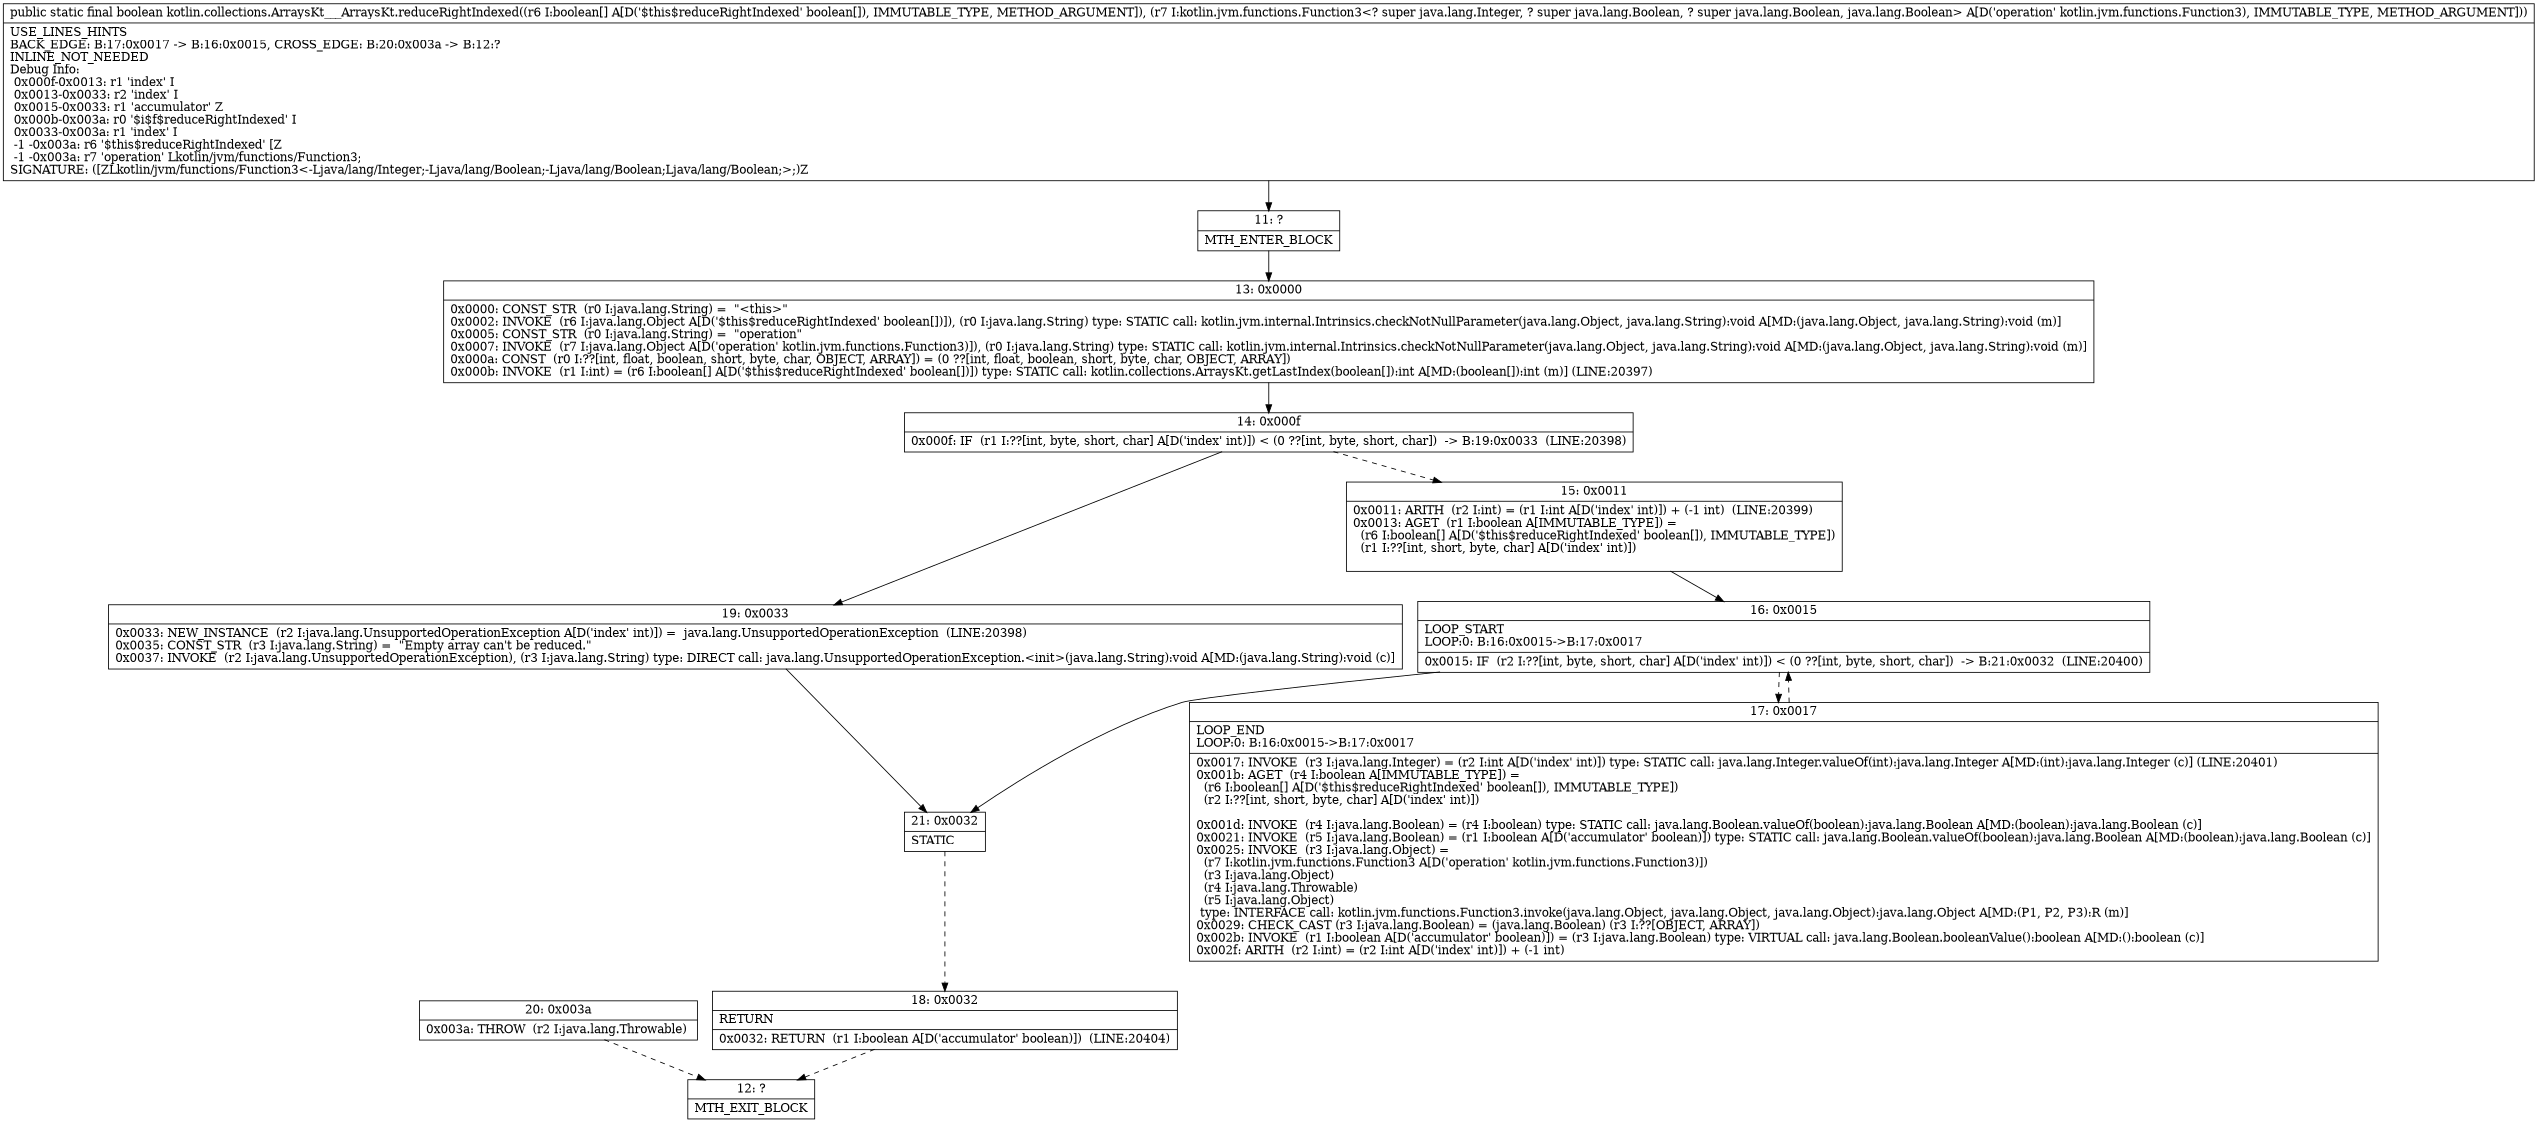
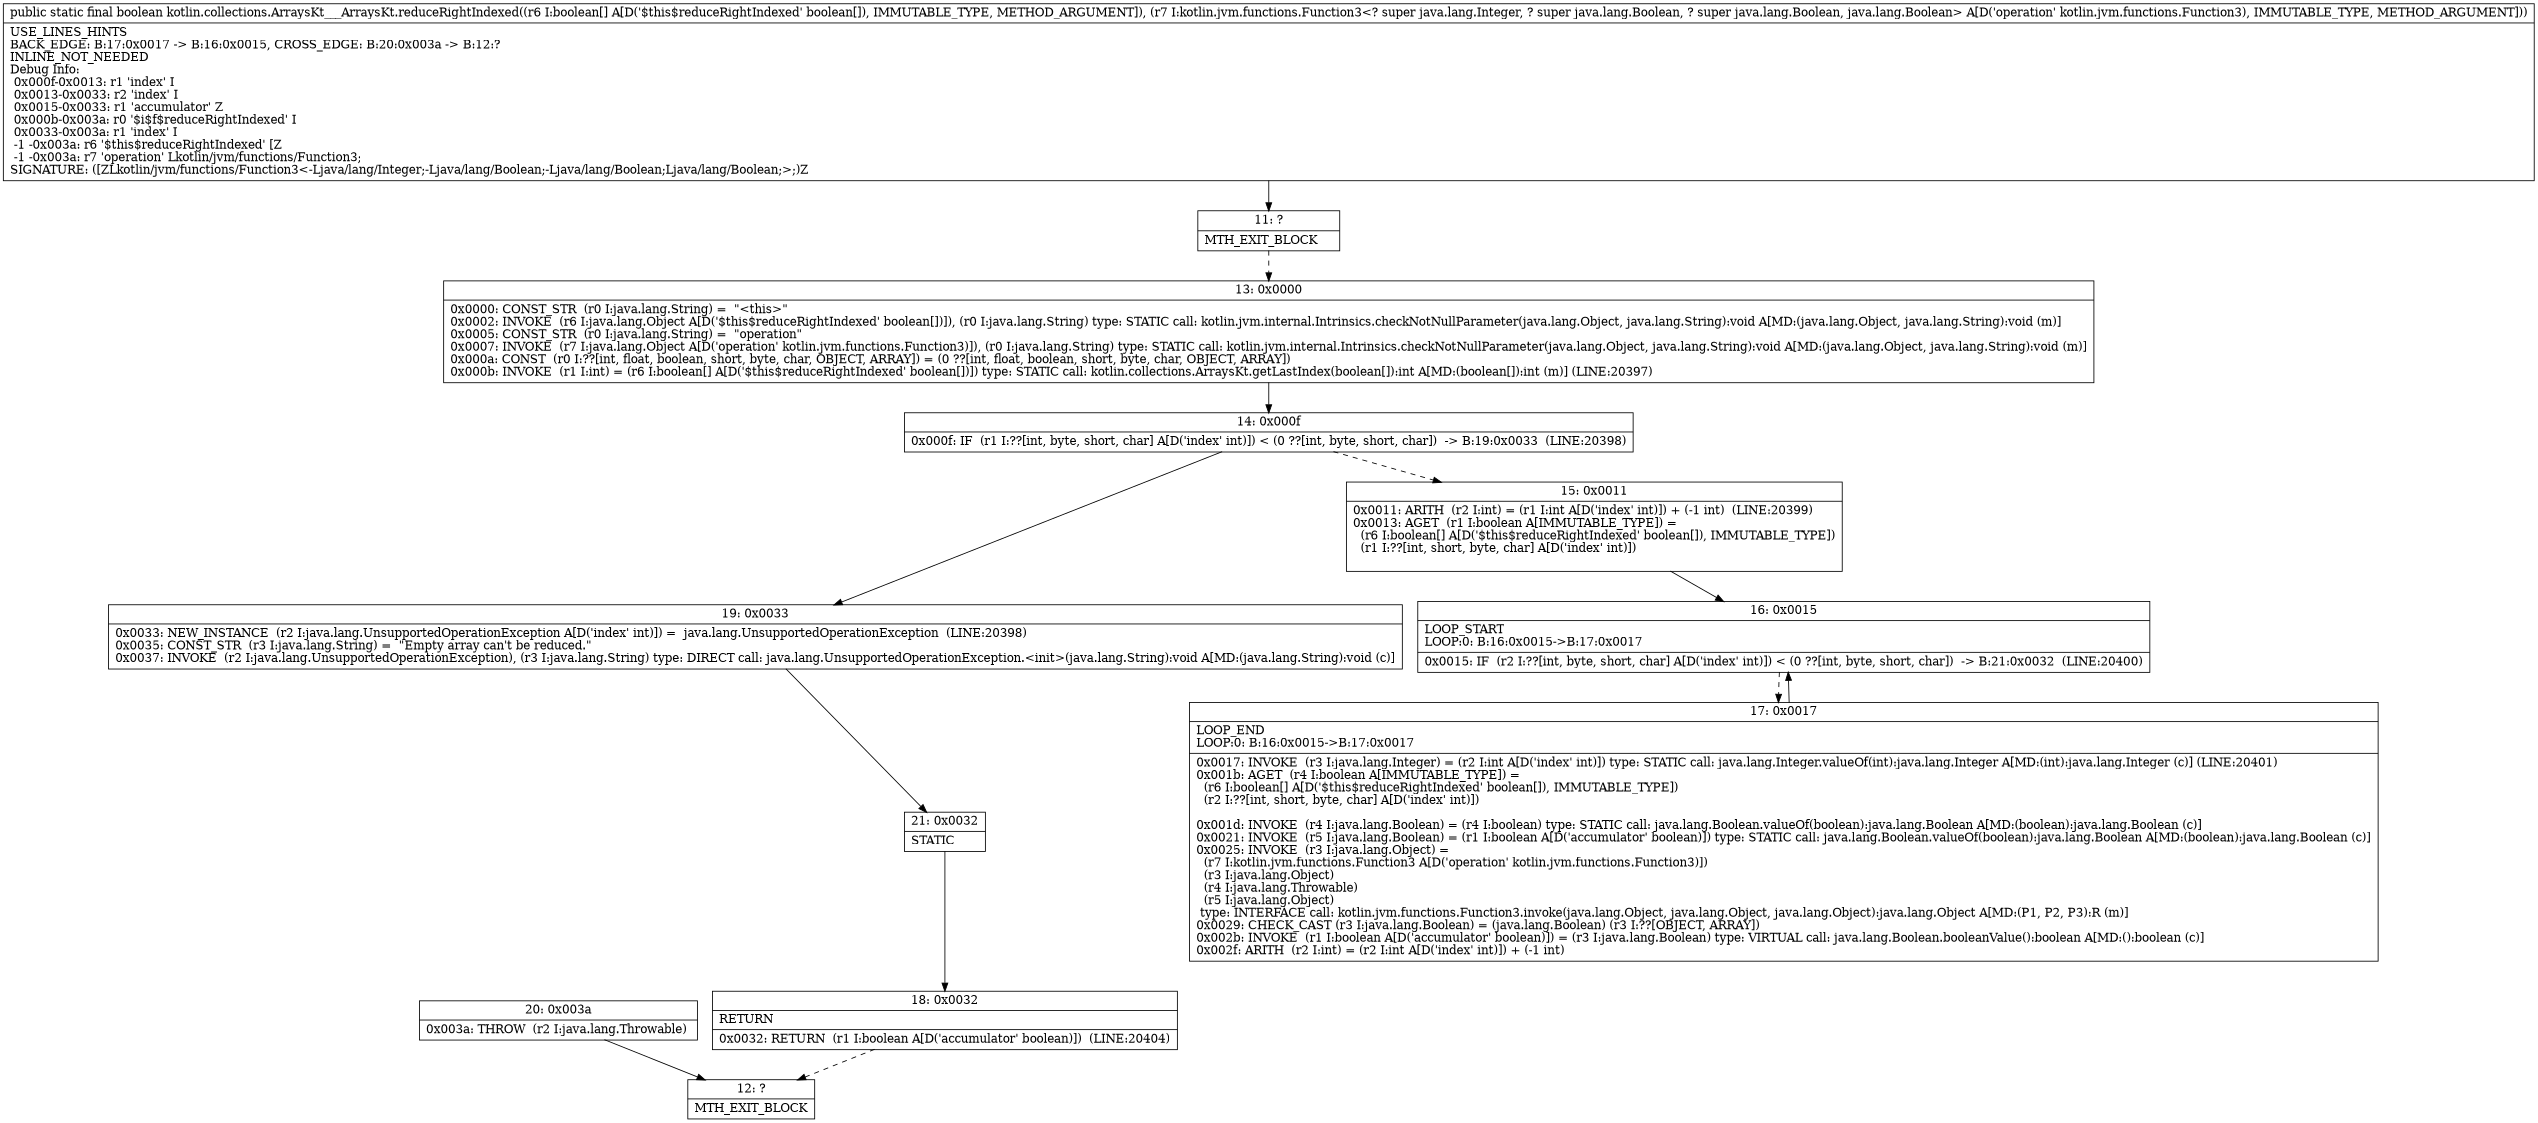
(1269, 240) -> (1261, 240)
(1269, 262) -> (1269, 262)
(1789, 692) -> (1789, 692)
(1196, 700) -> none
(945, 917) -> (945, 917)
(651, 1058) -> (651, 1058)
